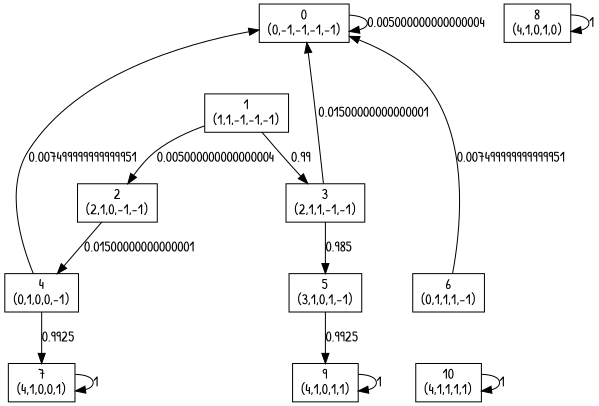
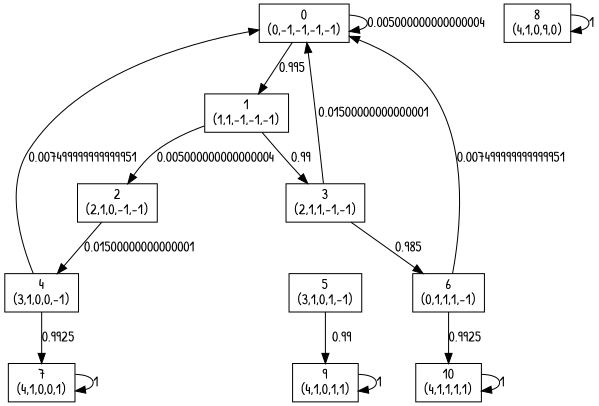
(537, 23) -> (537, 23)
none -> (278, 64)
(325, 243) -> (383, 245)
(42, 293) -> (42, 293)
none -> (449, 333)
(342, 338) -> (342, 338)
